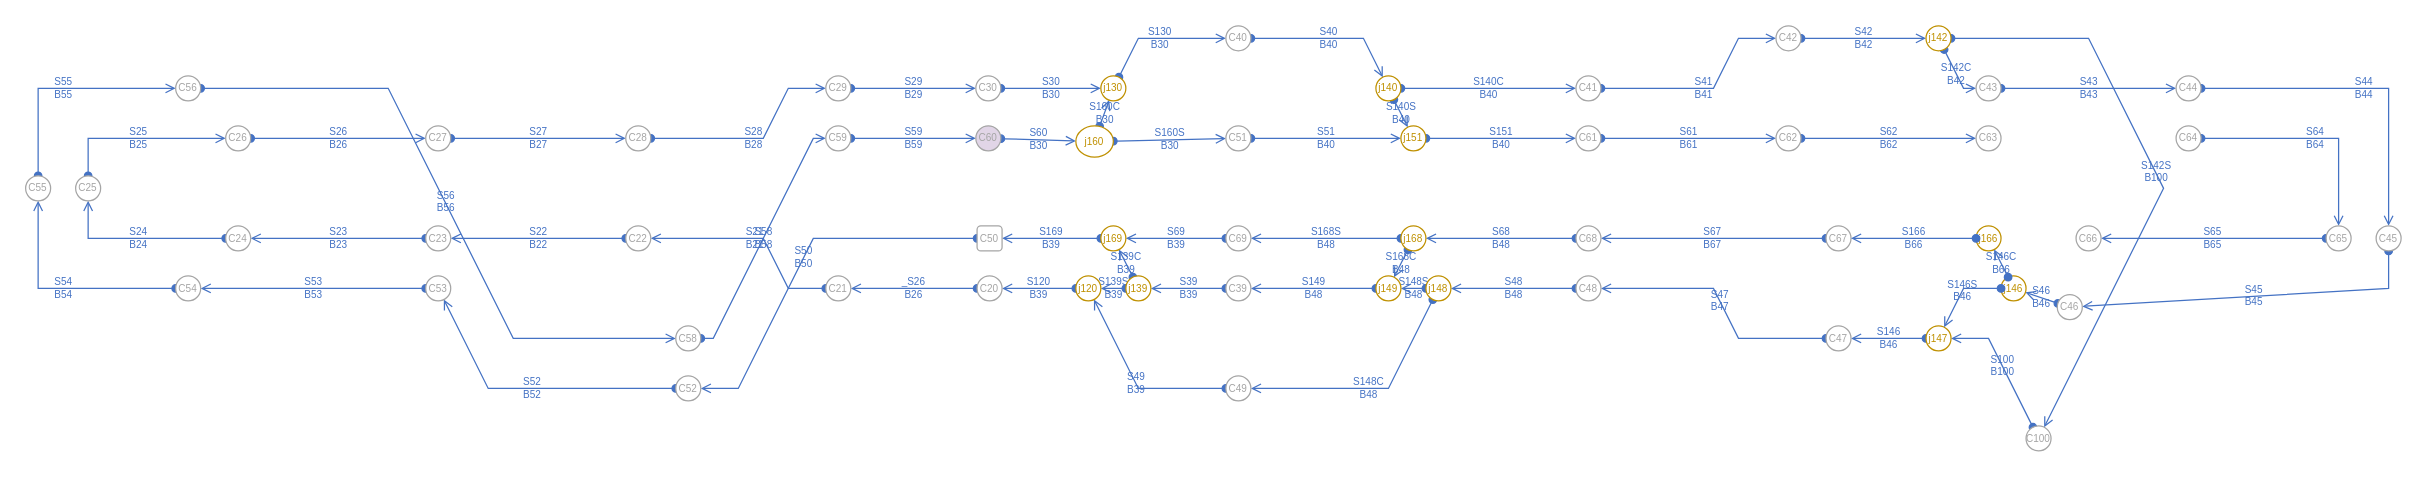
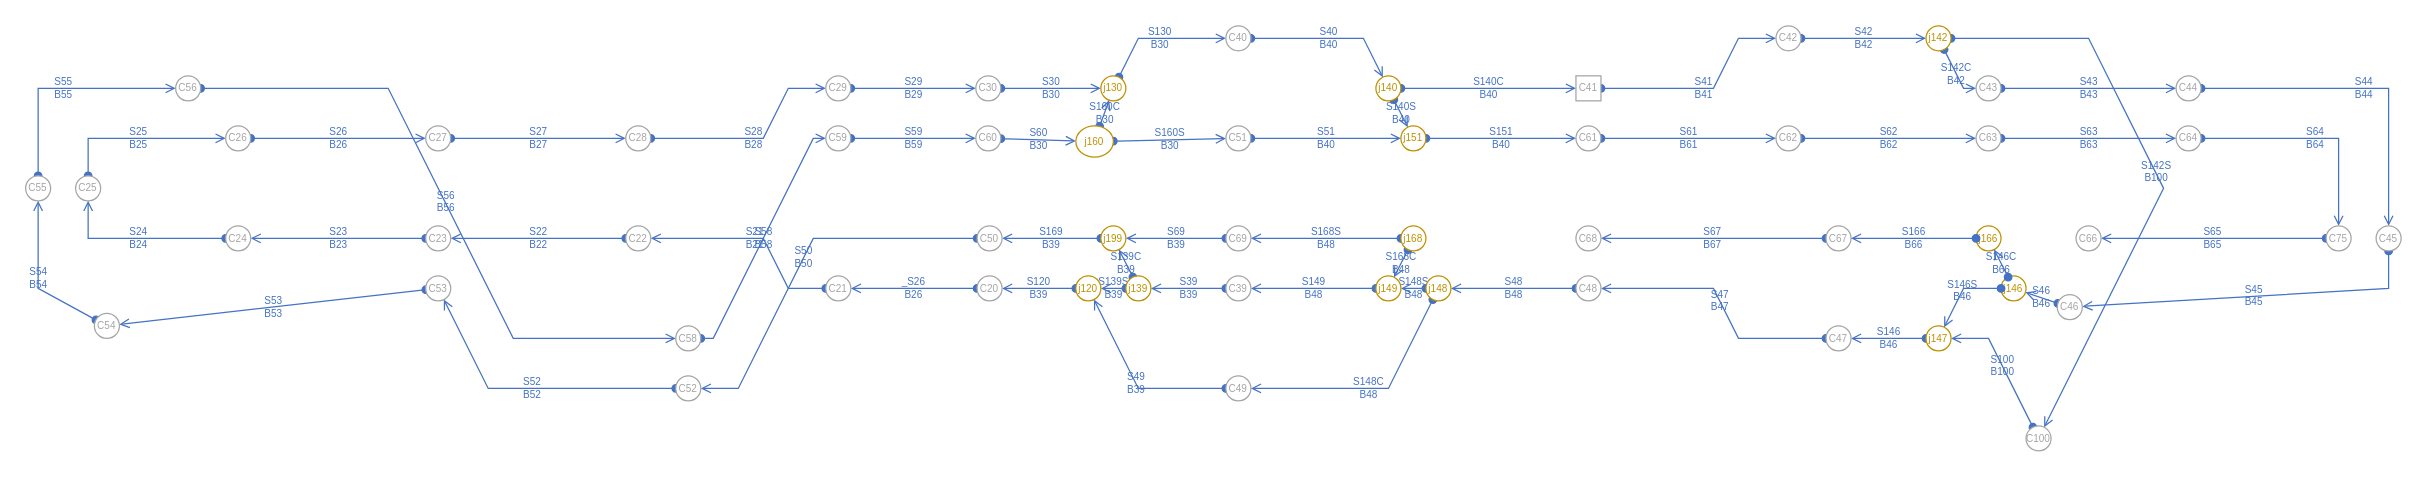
(1588, 88) -> (1588, 88)
(988, 138) -> (988, 138)
none -> (2089, 138)
(989, 238) -> (989, 238)
(1113, 238) -> (1113, 238)
(1501, 238) -> none
(2338, 238) -> (2338, 238)
(188, 288) -> (107, 326)
